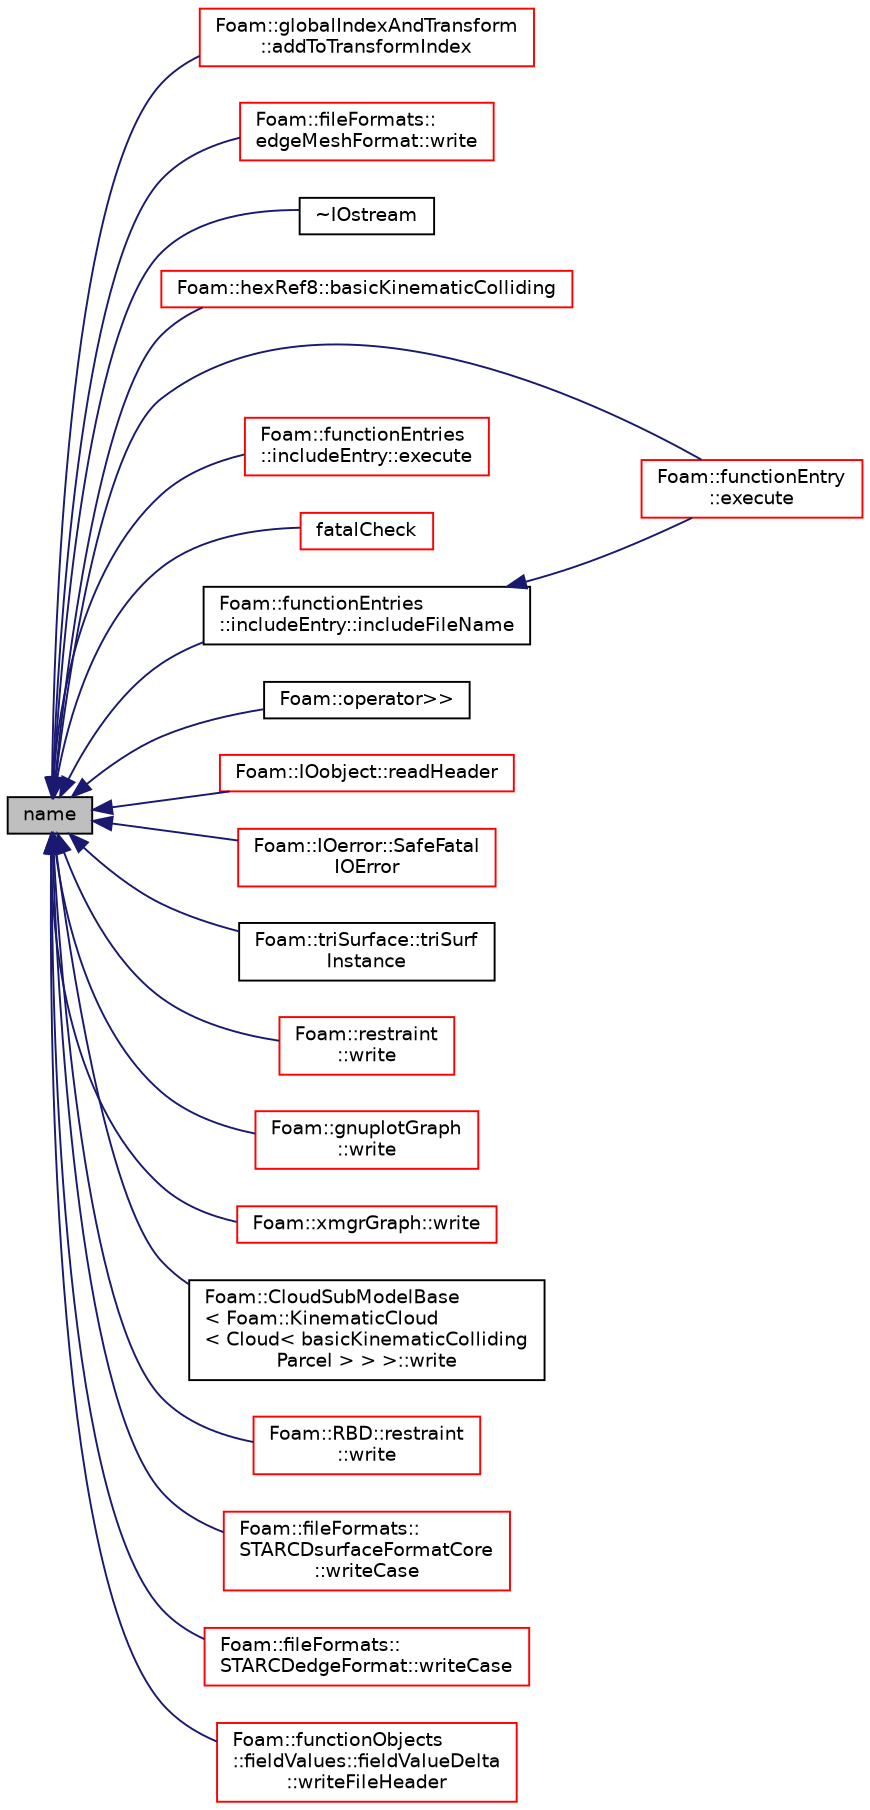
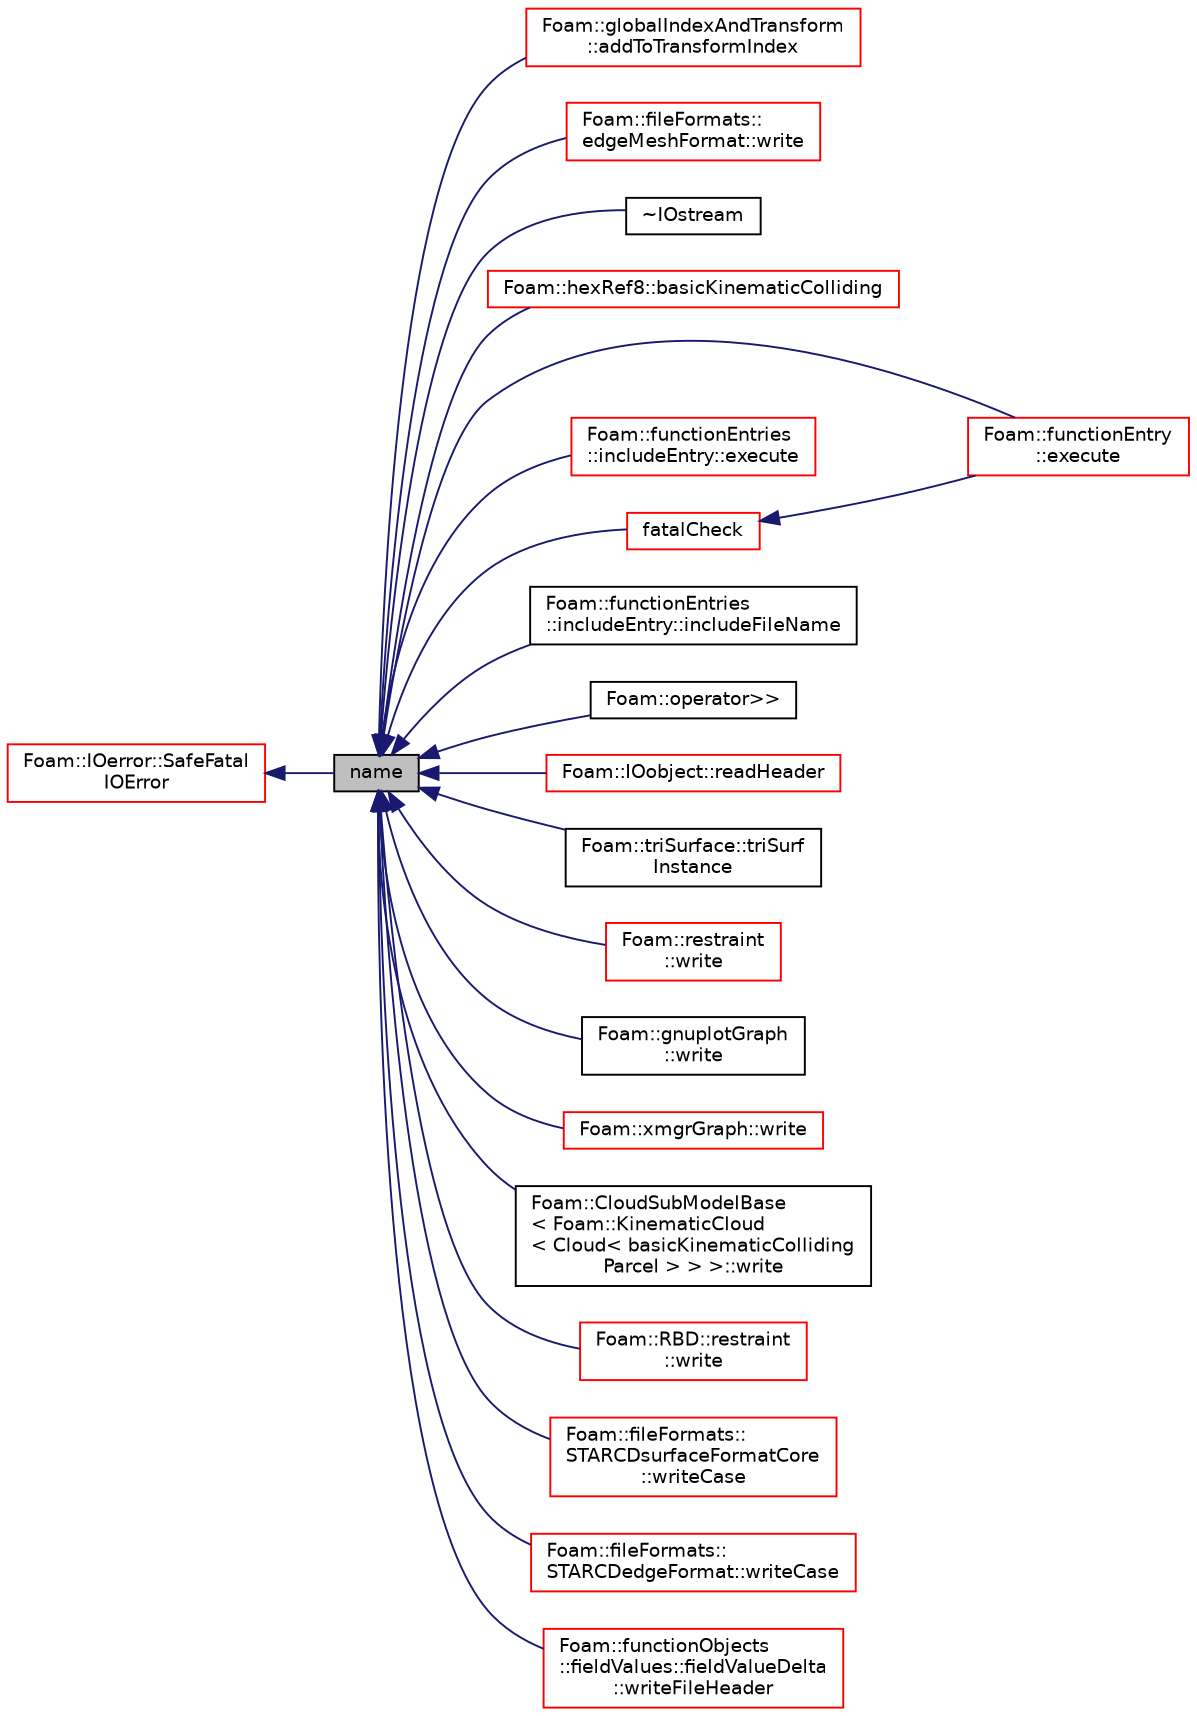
(610, 554) -> (878, 499)
(175, 832) -> (310, 773)
(367, 1140) -> (693, 1046)
